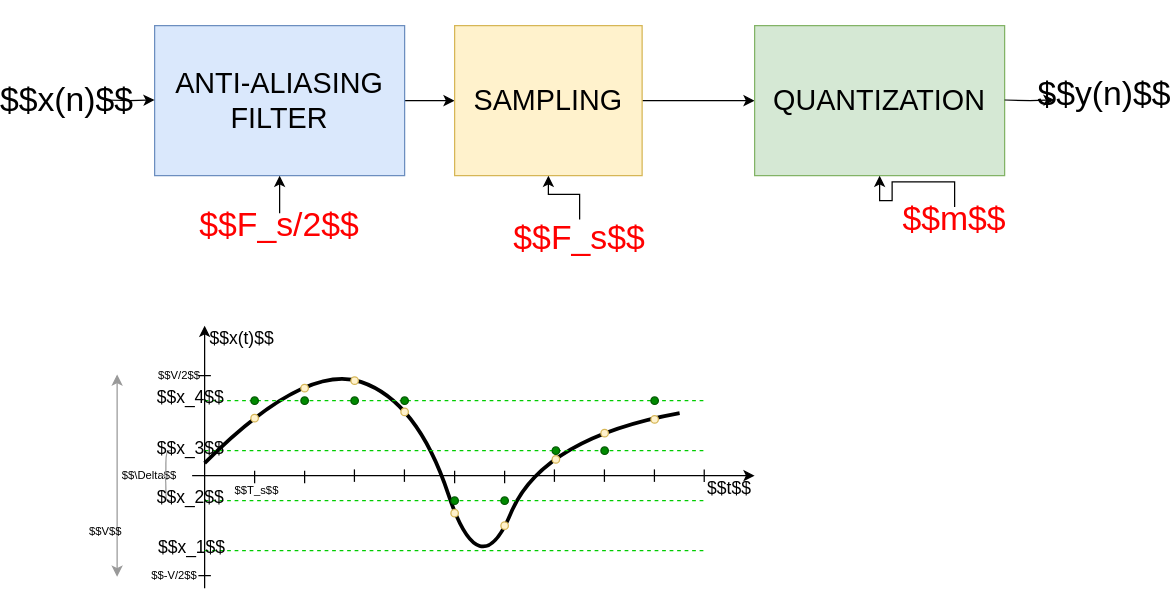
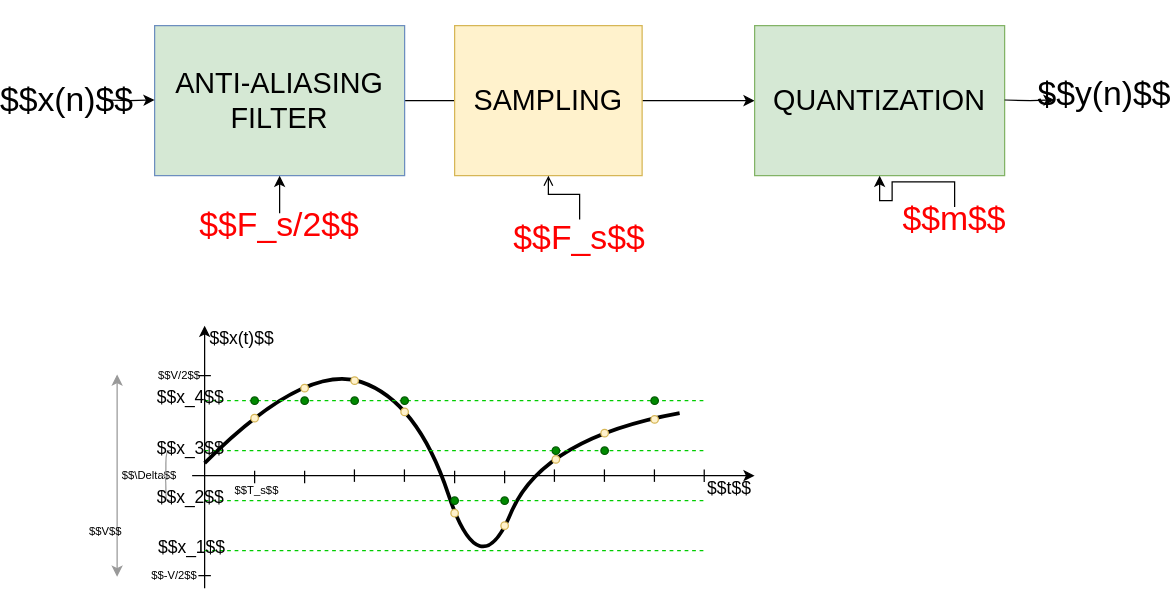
(279, 101) -> (279, 101)
(444, 101) -> (448, 101)
(548, 185) -> (548, 183)
